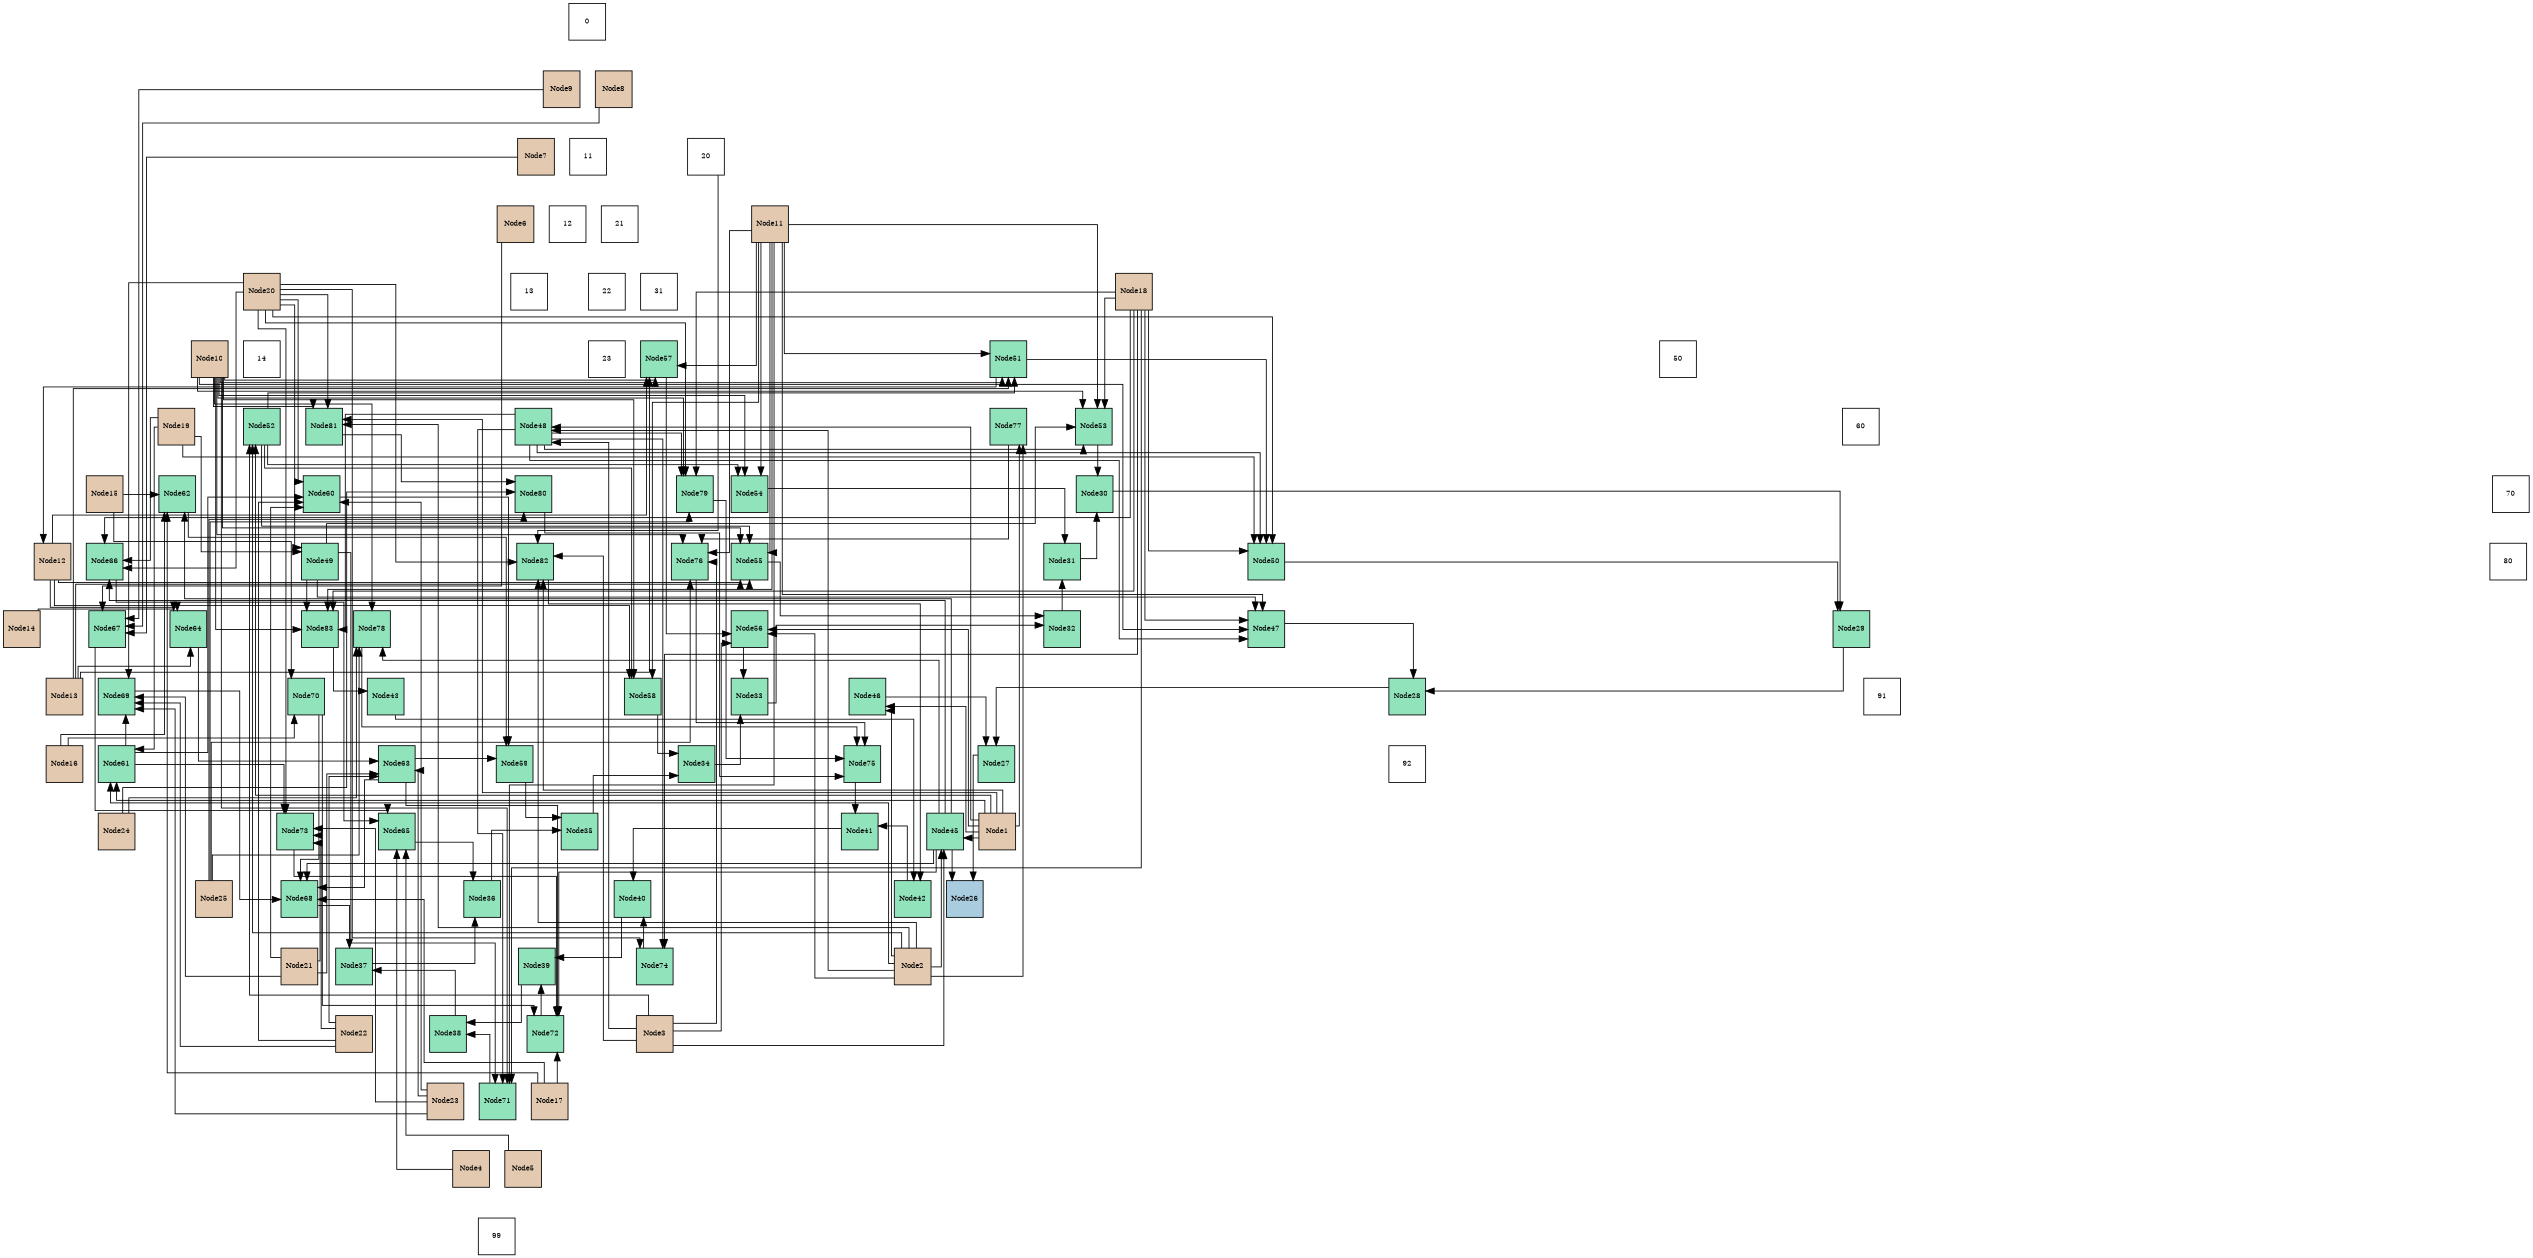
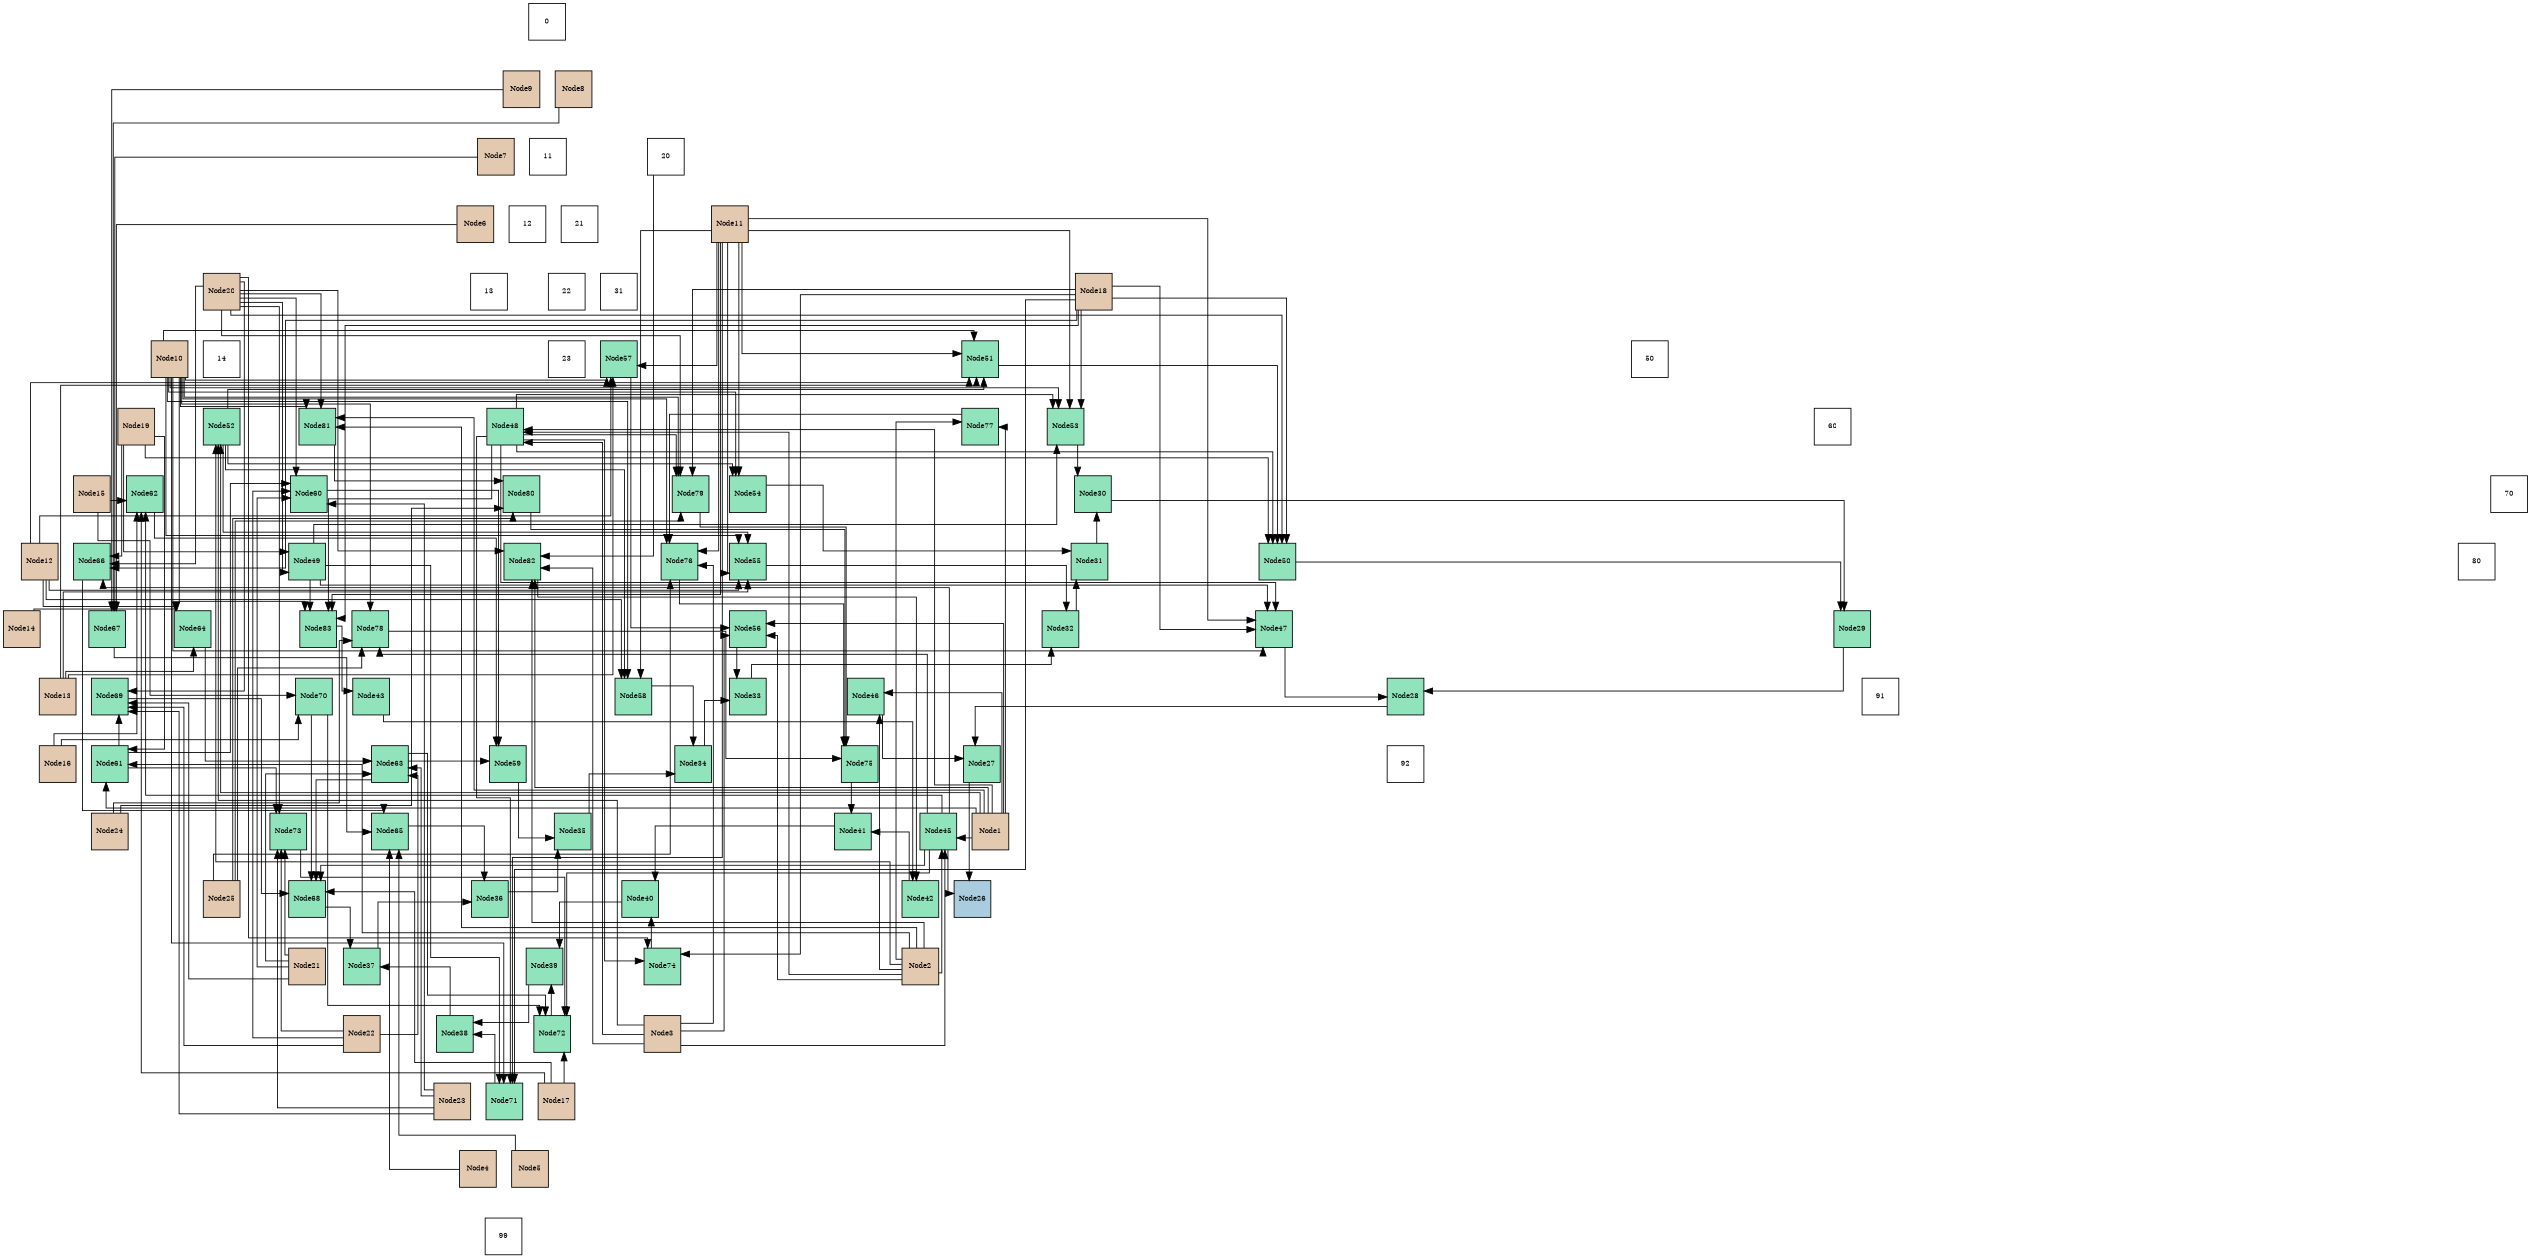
(451, 387) -> (420, 383)
